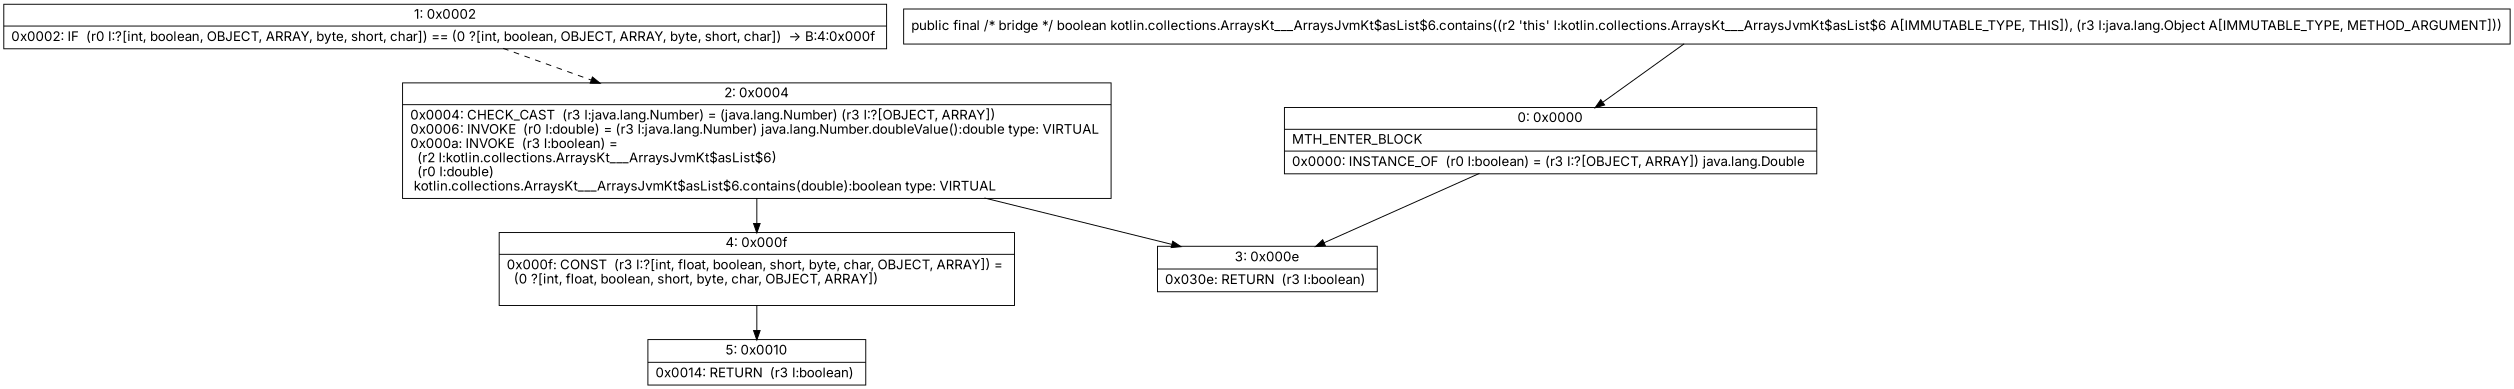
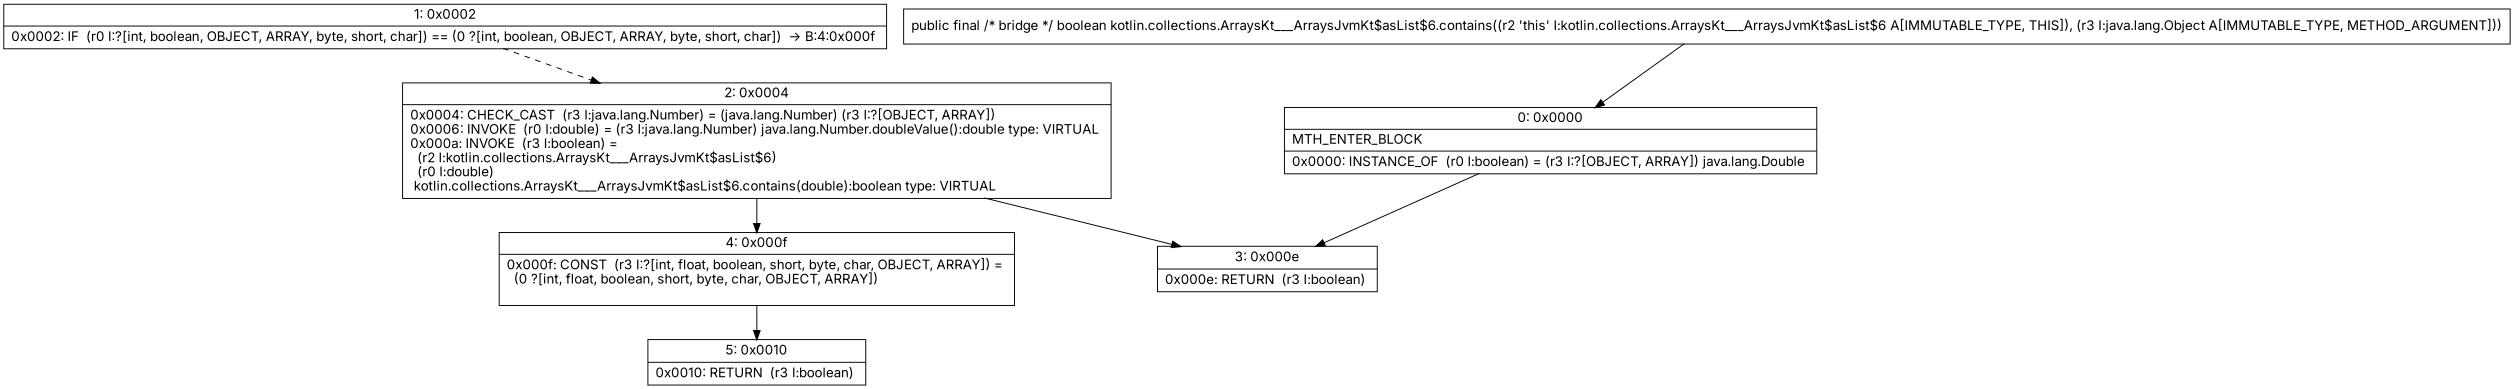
(1267, 280) -> (1267, 280)
(757, 373) -> (757, 373)
